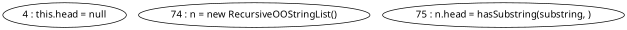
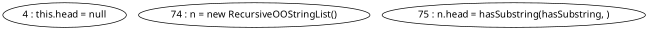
(504, 15) -> (514, 15)
